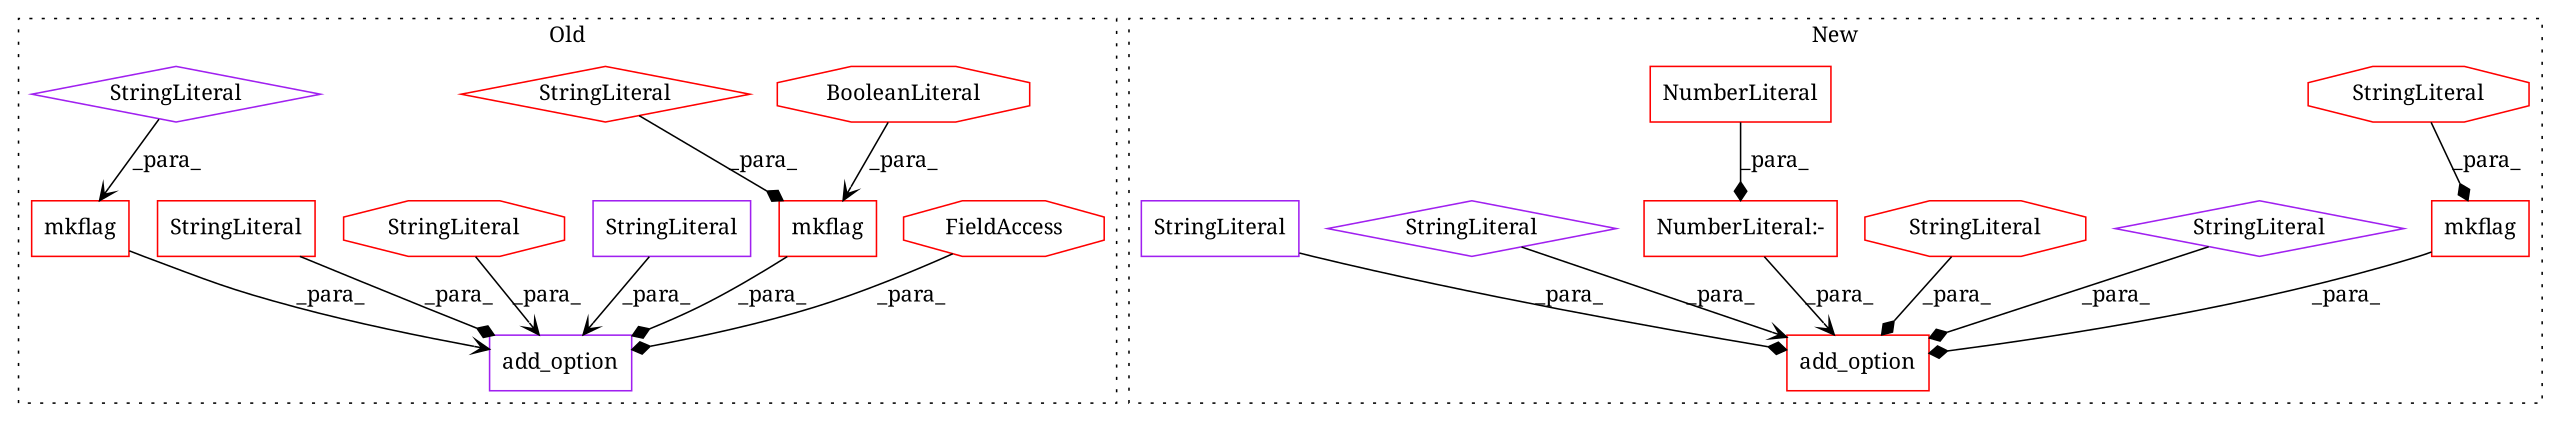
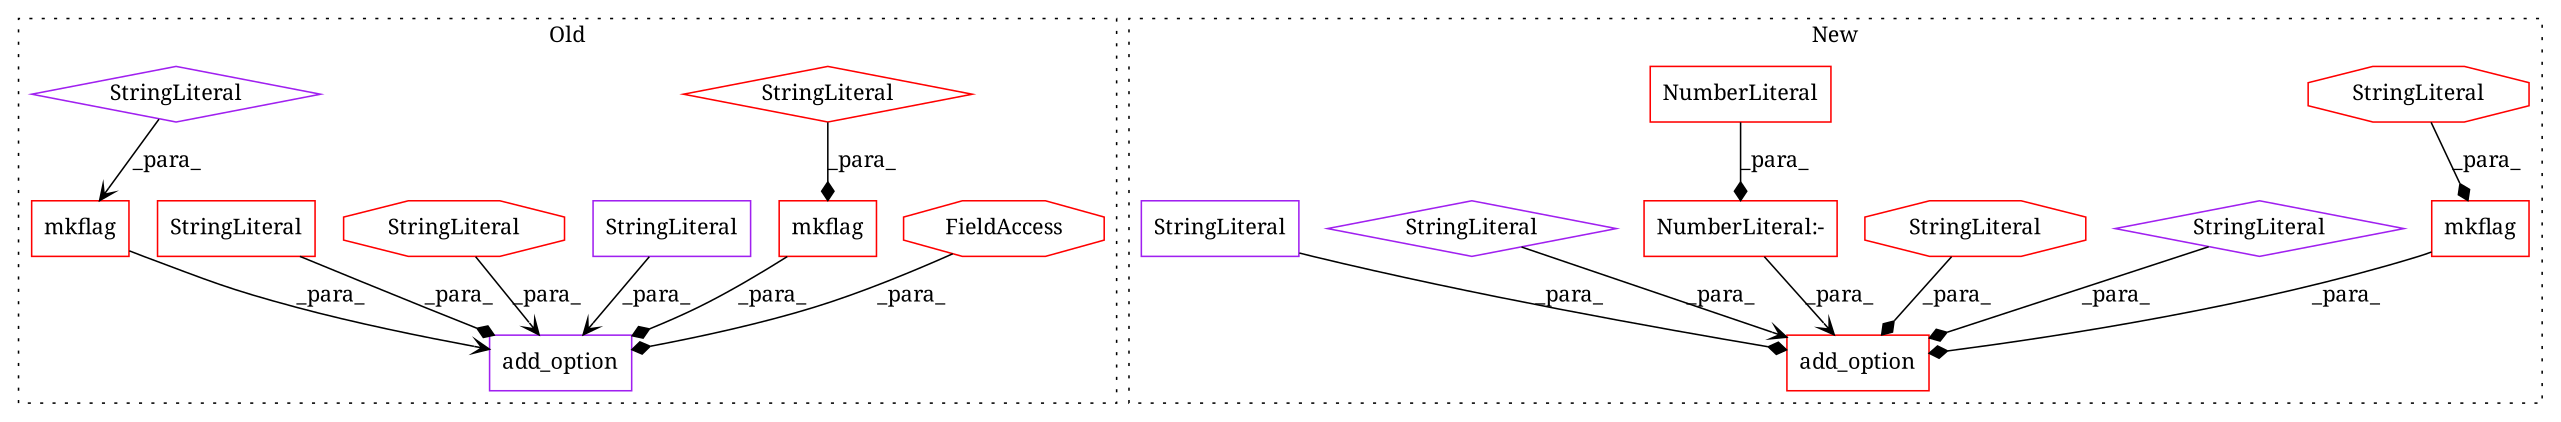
(904, 94) -> none
